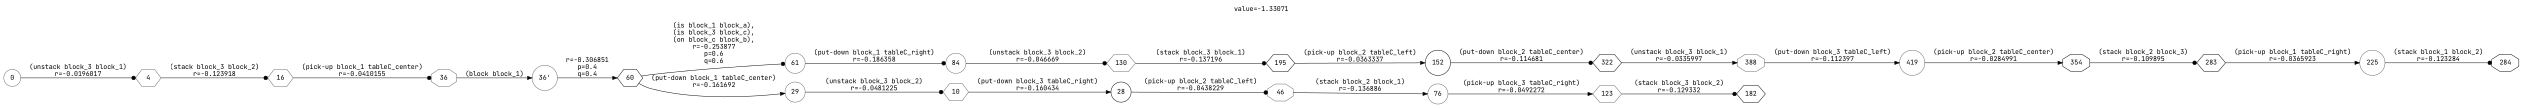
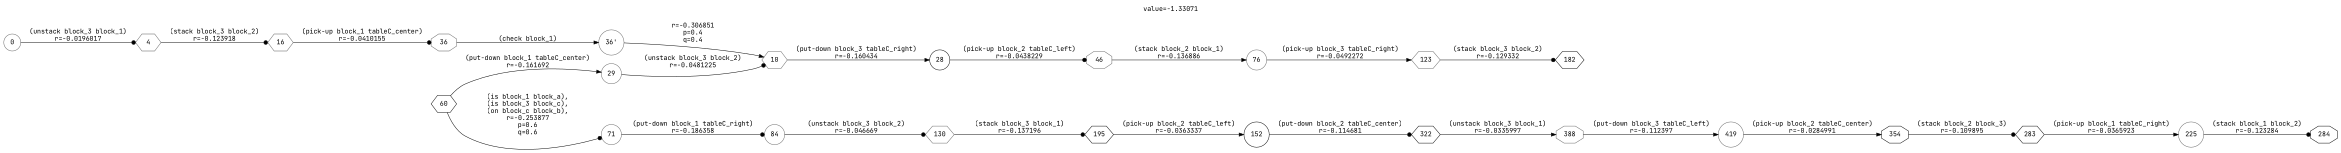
(795, 63) -> (611, 135)
(494, 74) -> (528, 39)
(585, 78) -> (692, 47)
